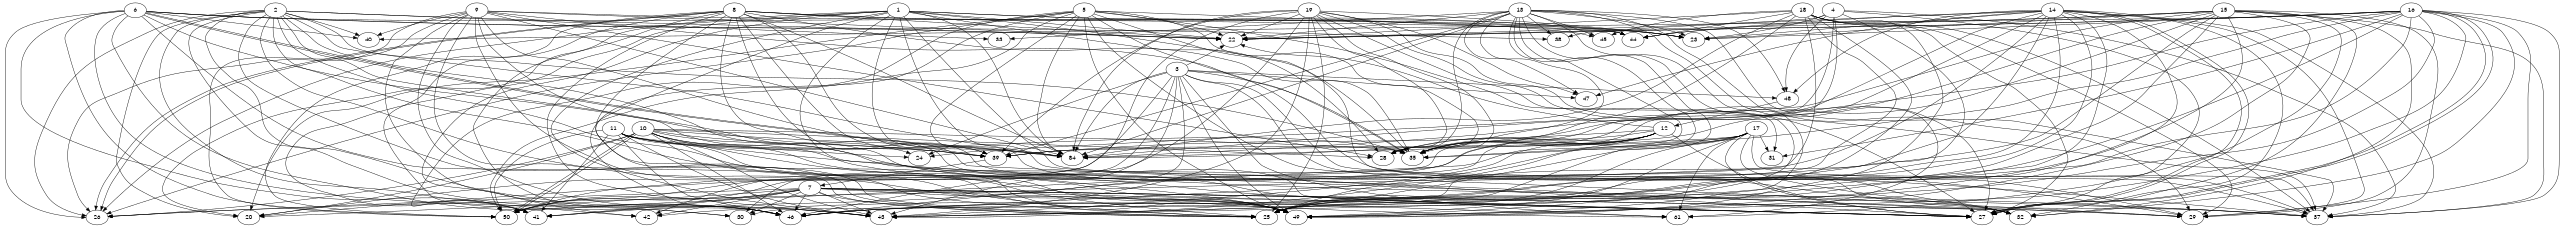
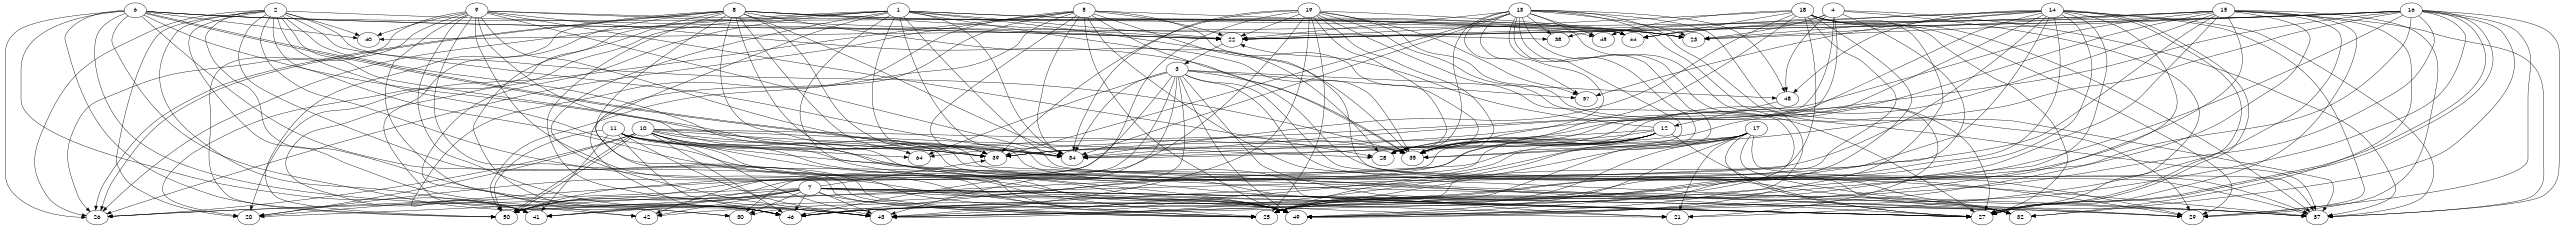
(999, 40) -> none
(1202, 57) -> (1206, 52)
(1586, 99) -> (1586, 99)
(2282, 110) -> none
(919, 158) -> (919, 158)
(1072, 158) -> (1072, 158)
(1772, 158) -> none
(905, 172) -> (901, 174)
(1677, 217) -> (1677, 217)
